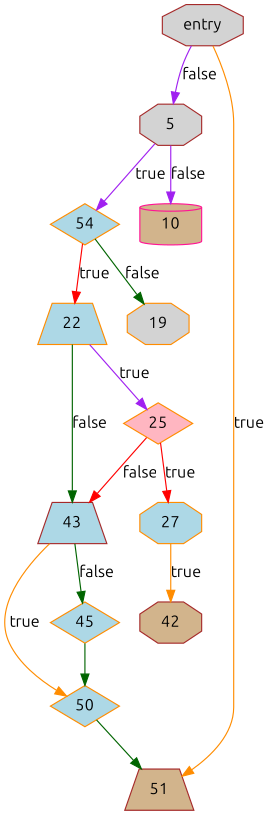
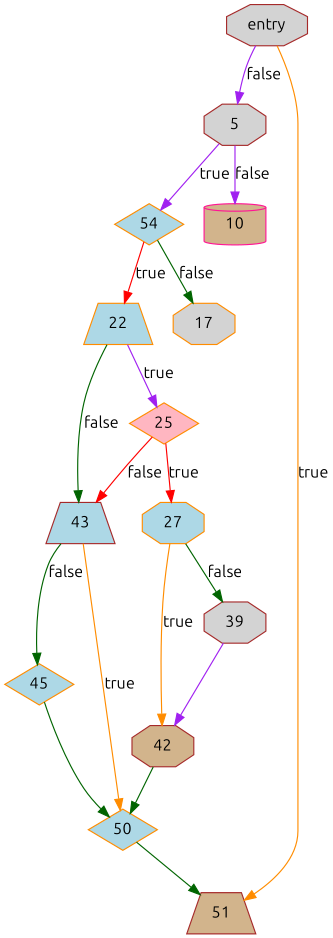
(158, 324) -> (204, 324)
none -> (235, 623)
none -> (144, 785)
